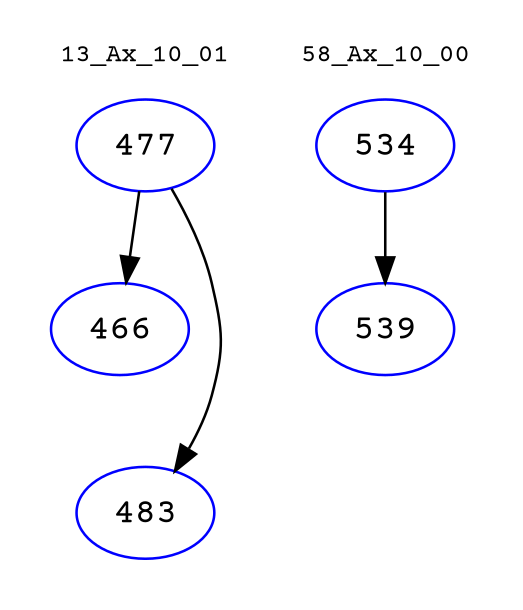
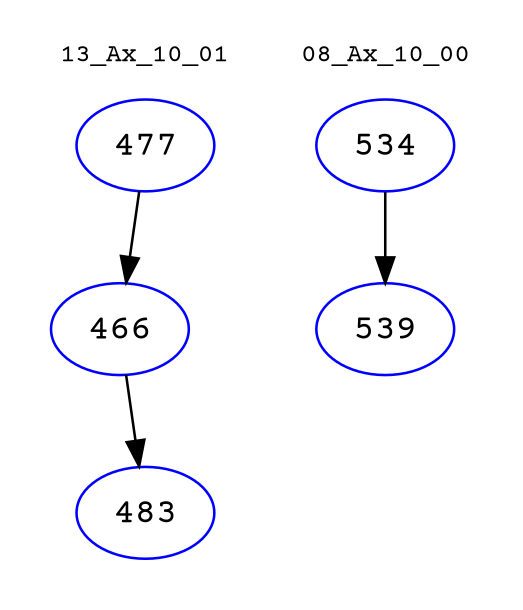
(387, 55) -> (387, 55)
(219, 317) -> (131, 408)
